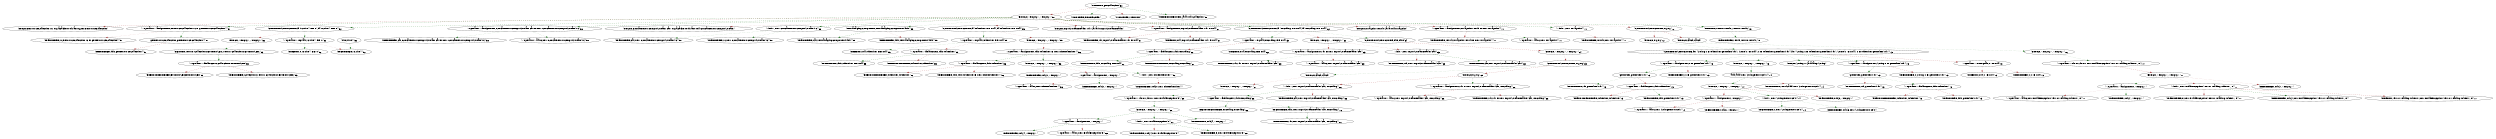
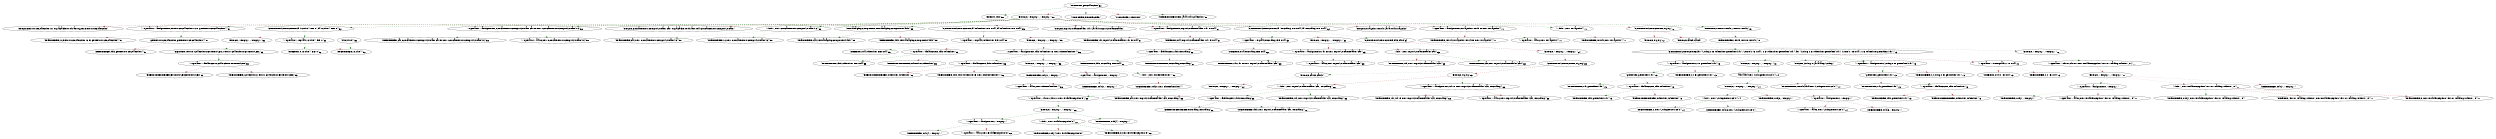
none -> (995, 17)
(1307, 115) -> (1309, 92)
